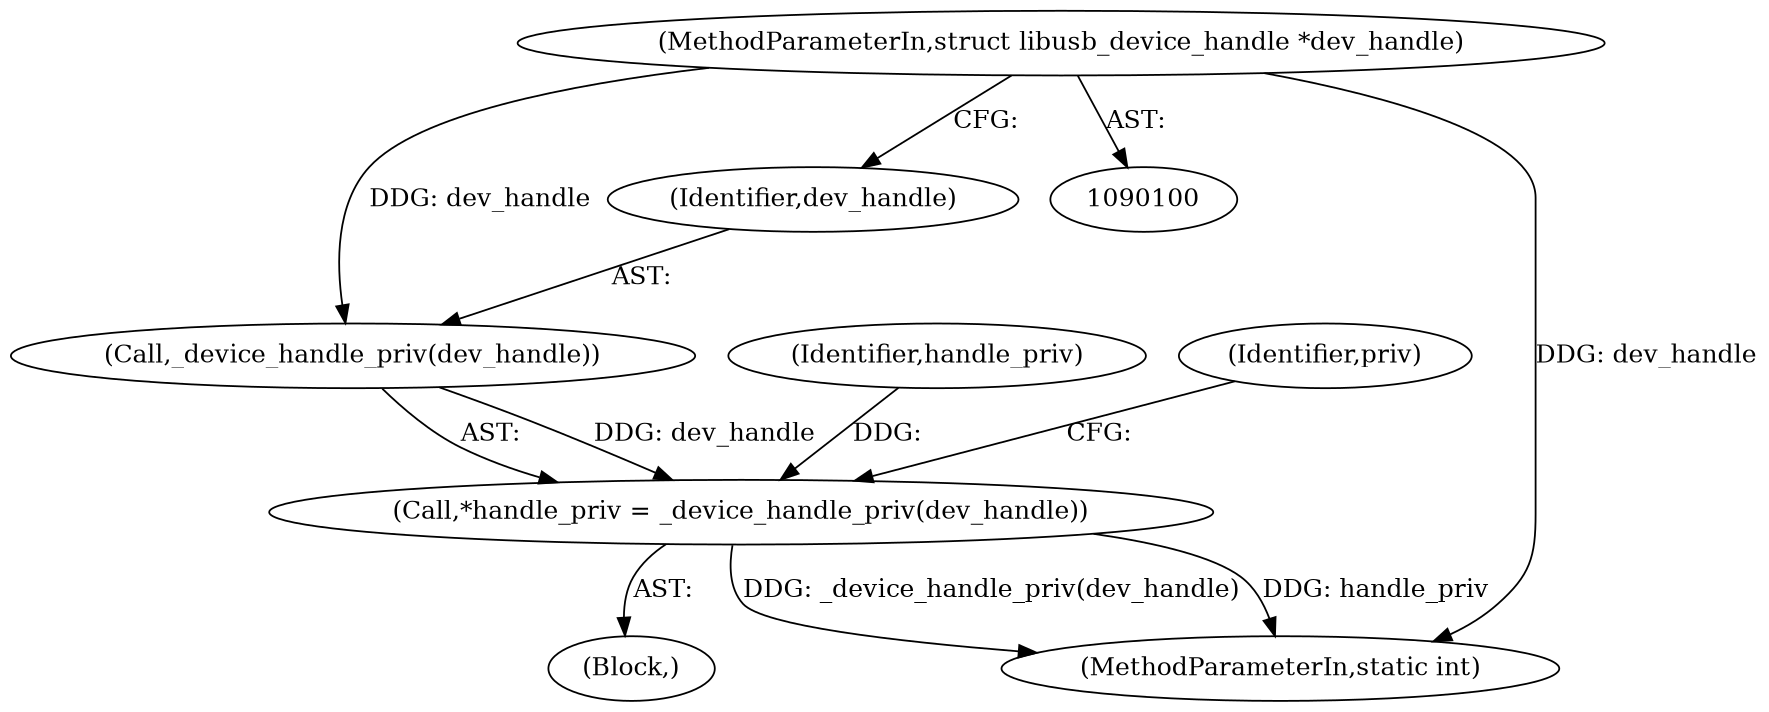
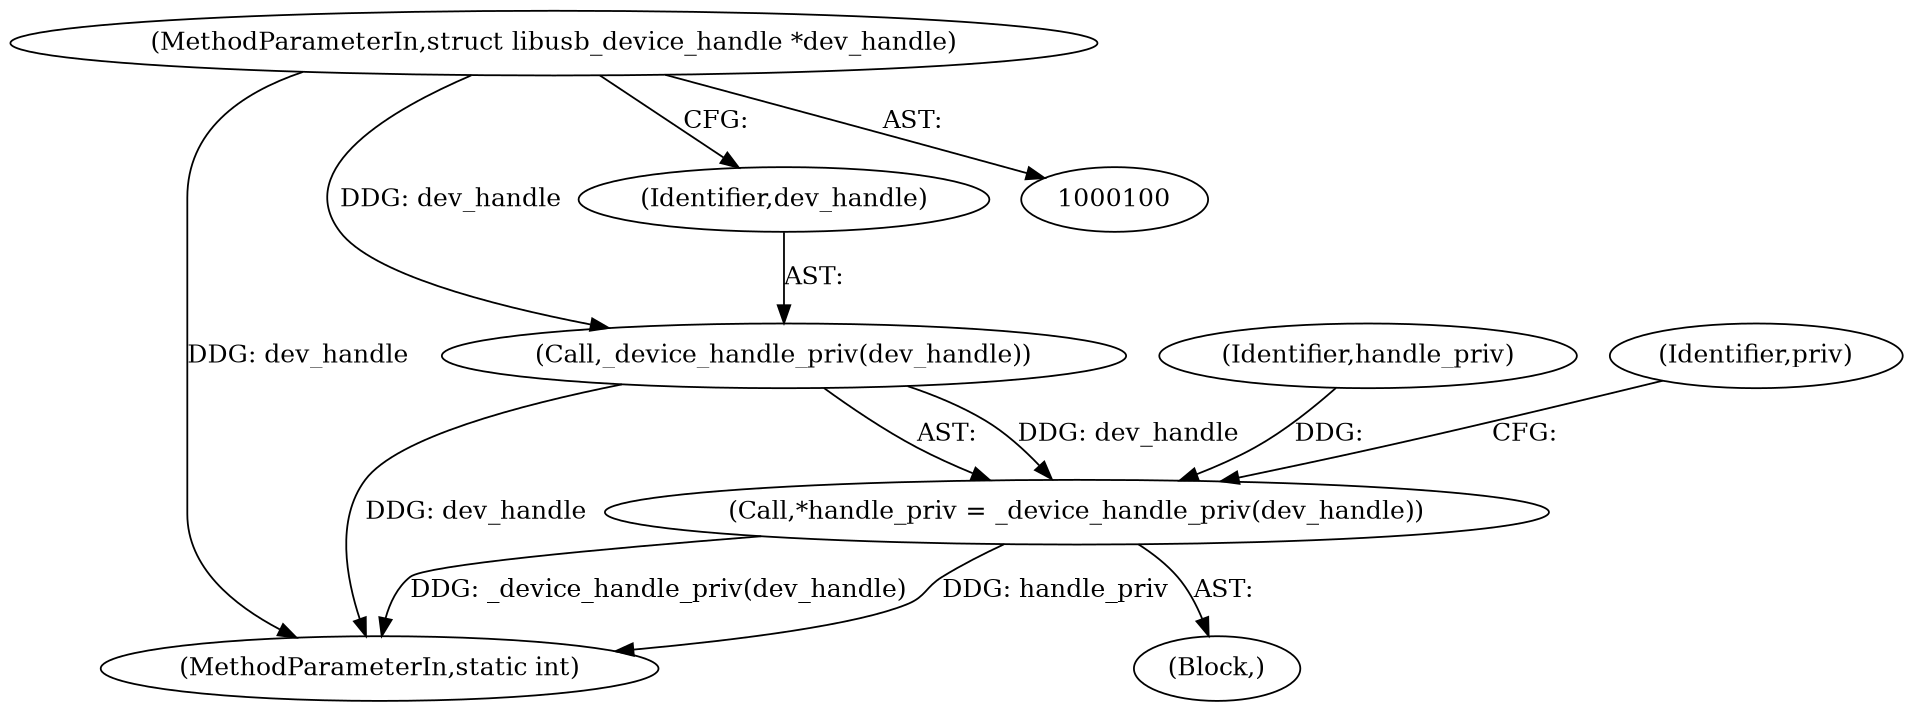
(1144, 199) -> (1115, 199)
none -> (420, 443)
